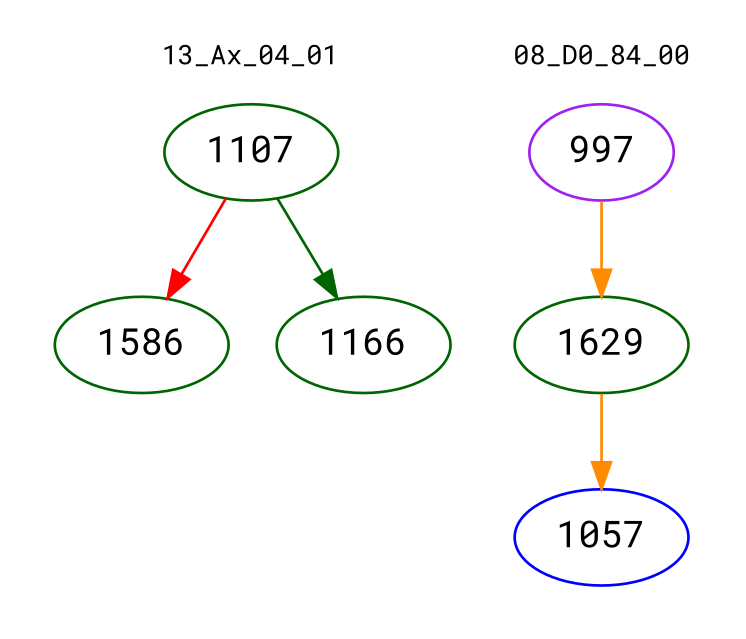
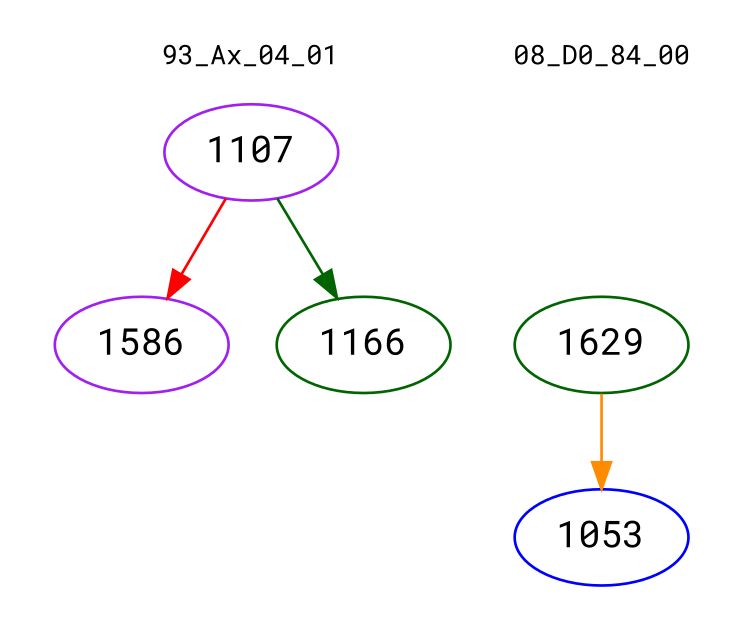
(251, 57) -> (251, 57)
(251, 152) -> (251, 152)
(602, 152) -> none
(142, 345) -> (142, 345)
(602, 537) -> (602, 537)
